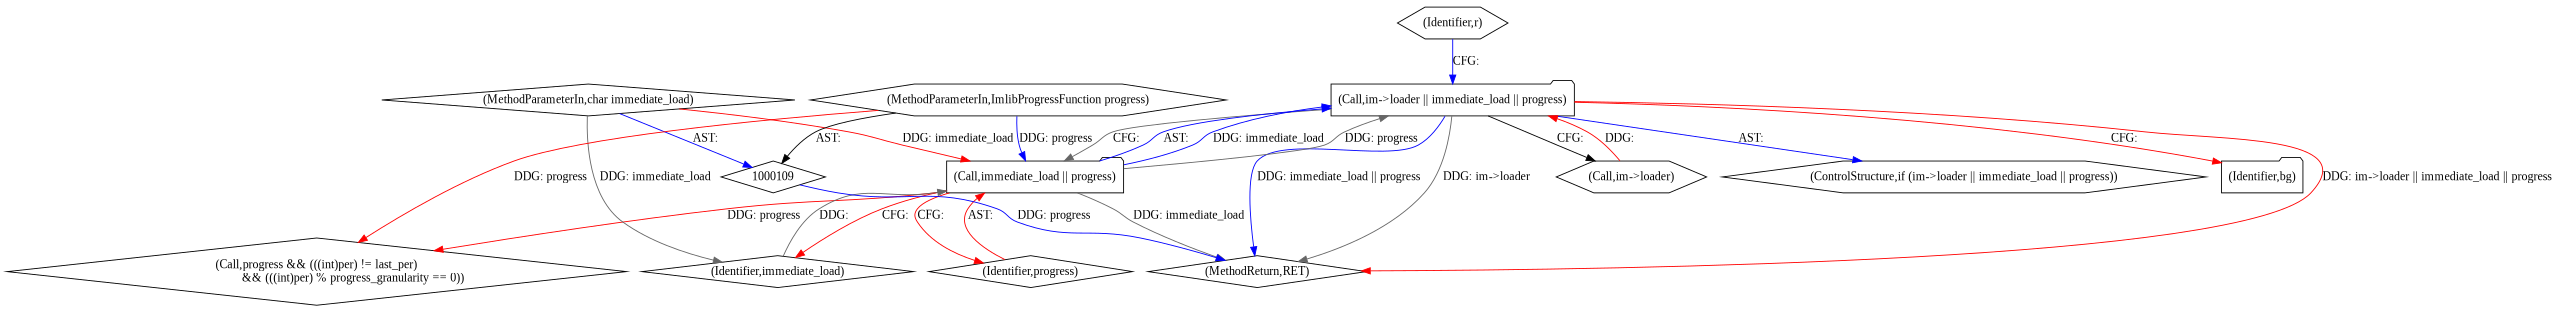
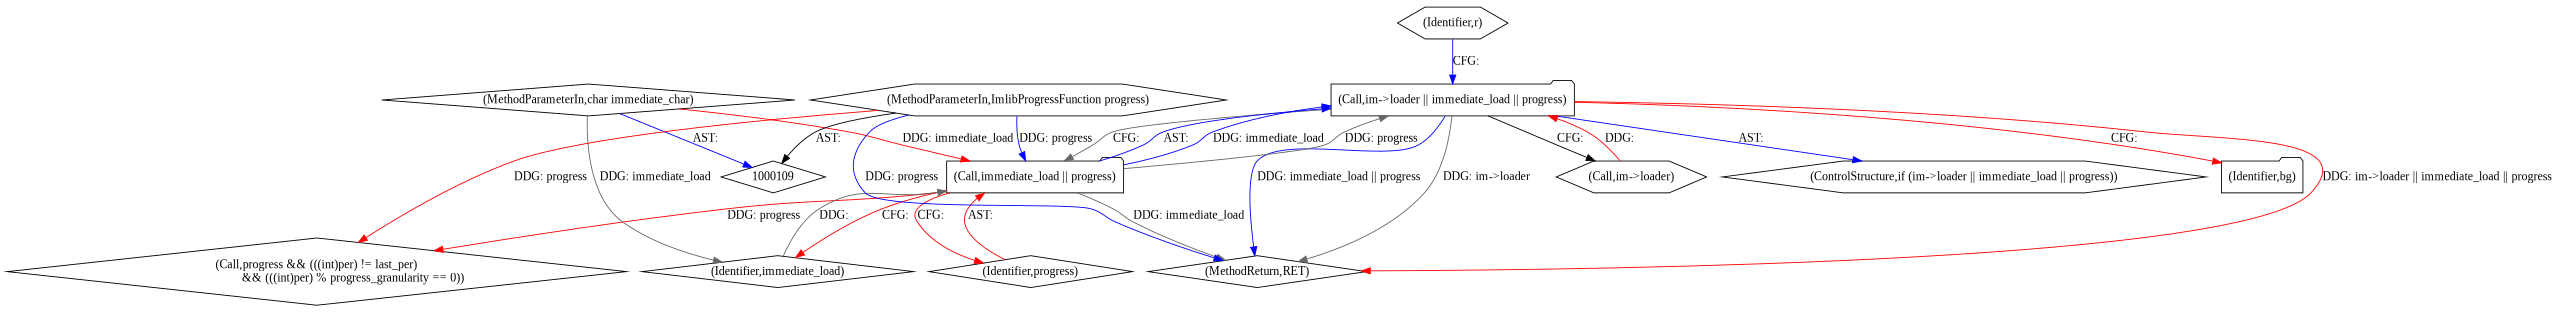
(588, 100) -> (588, 100)
(1009, 217) -> (988, 205)
